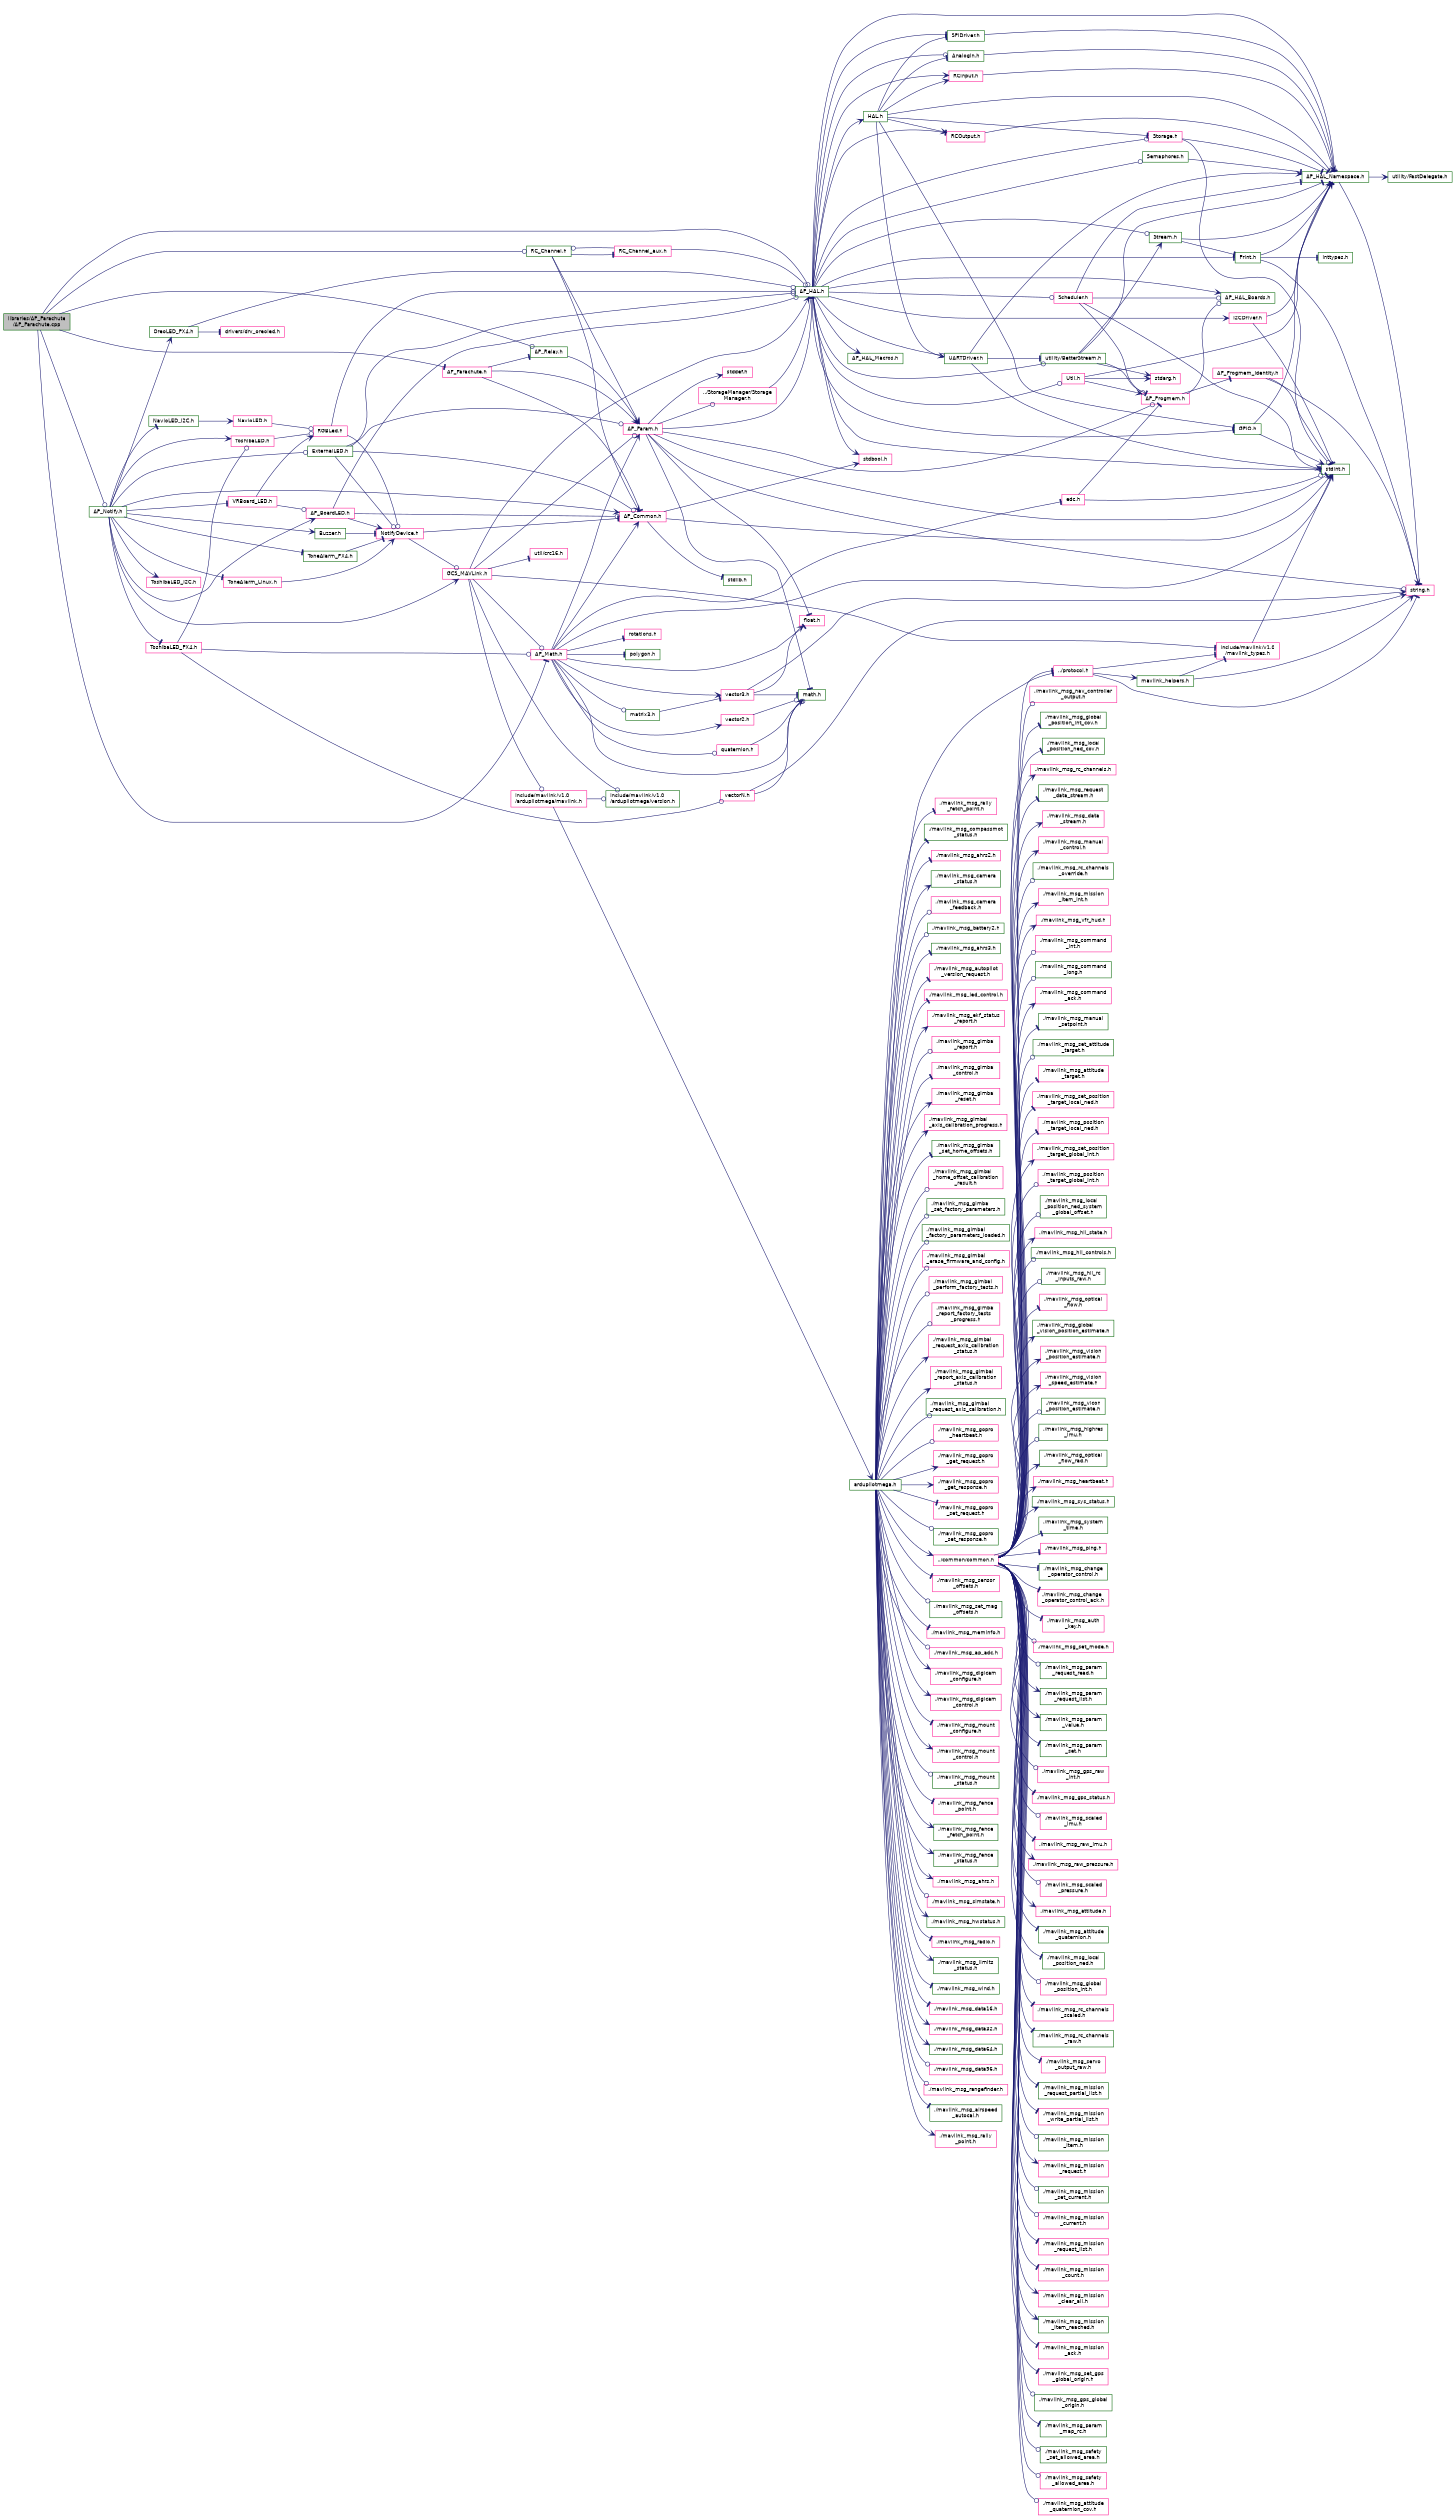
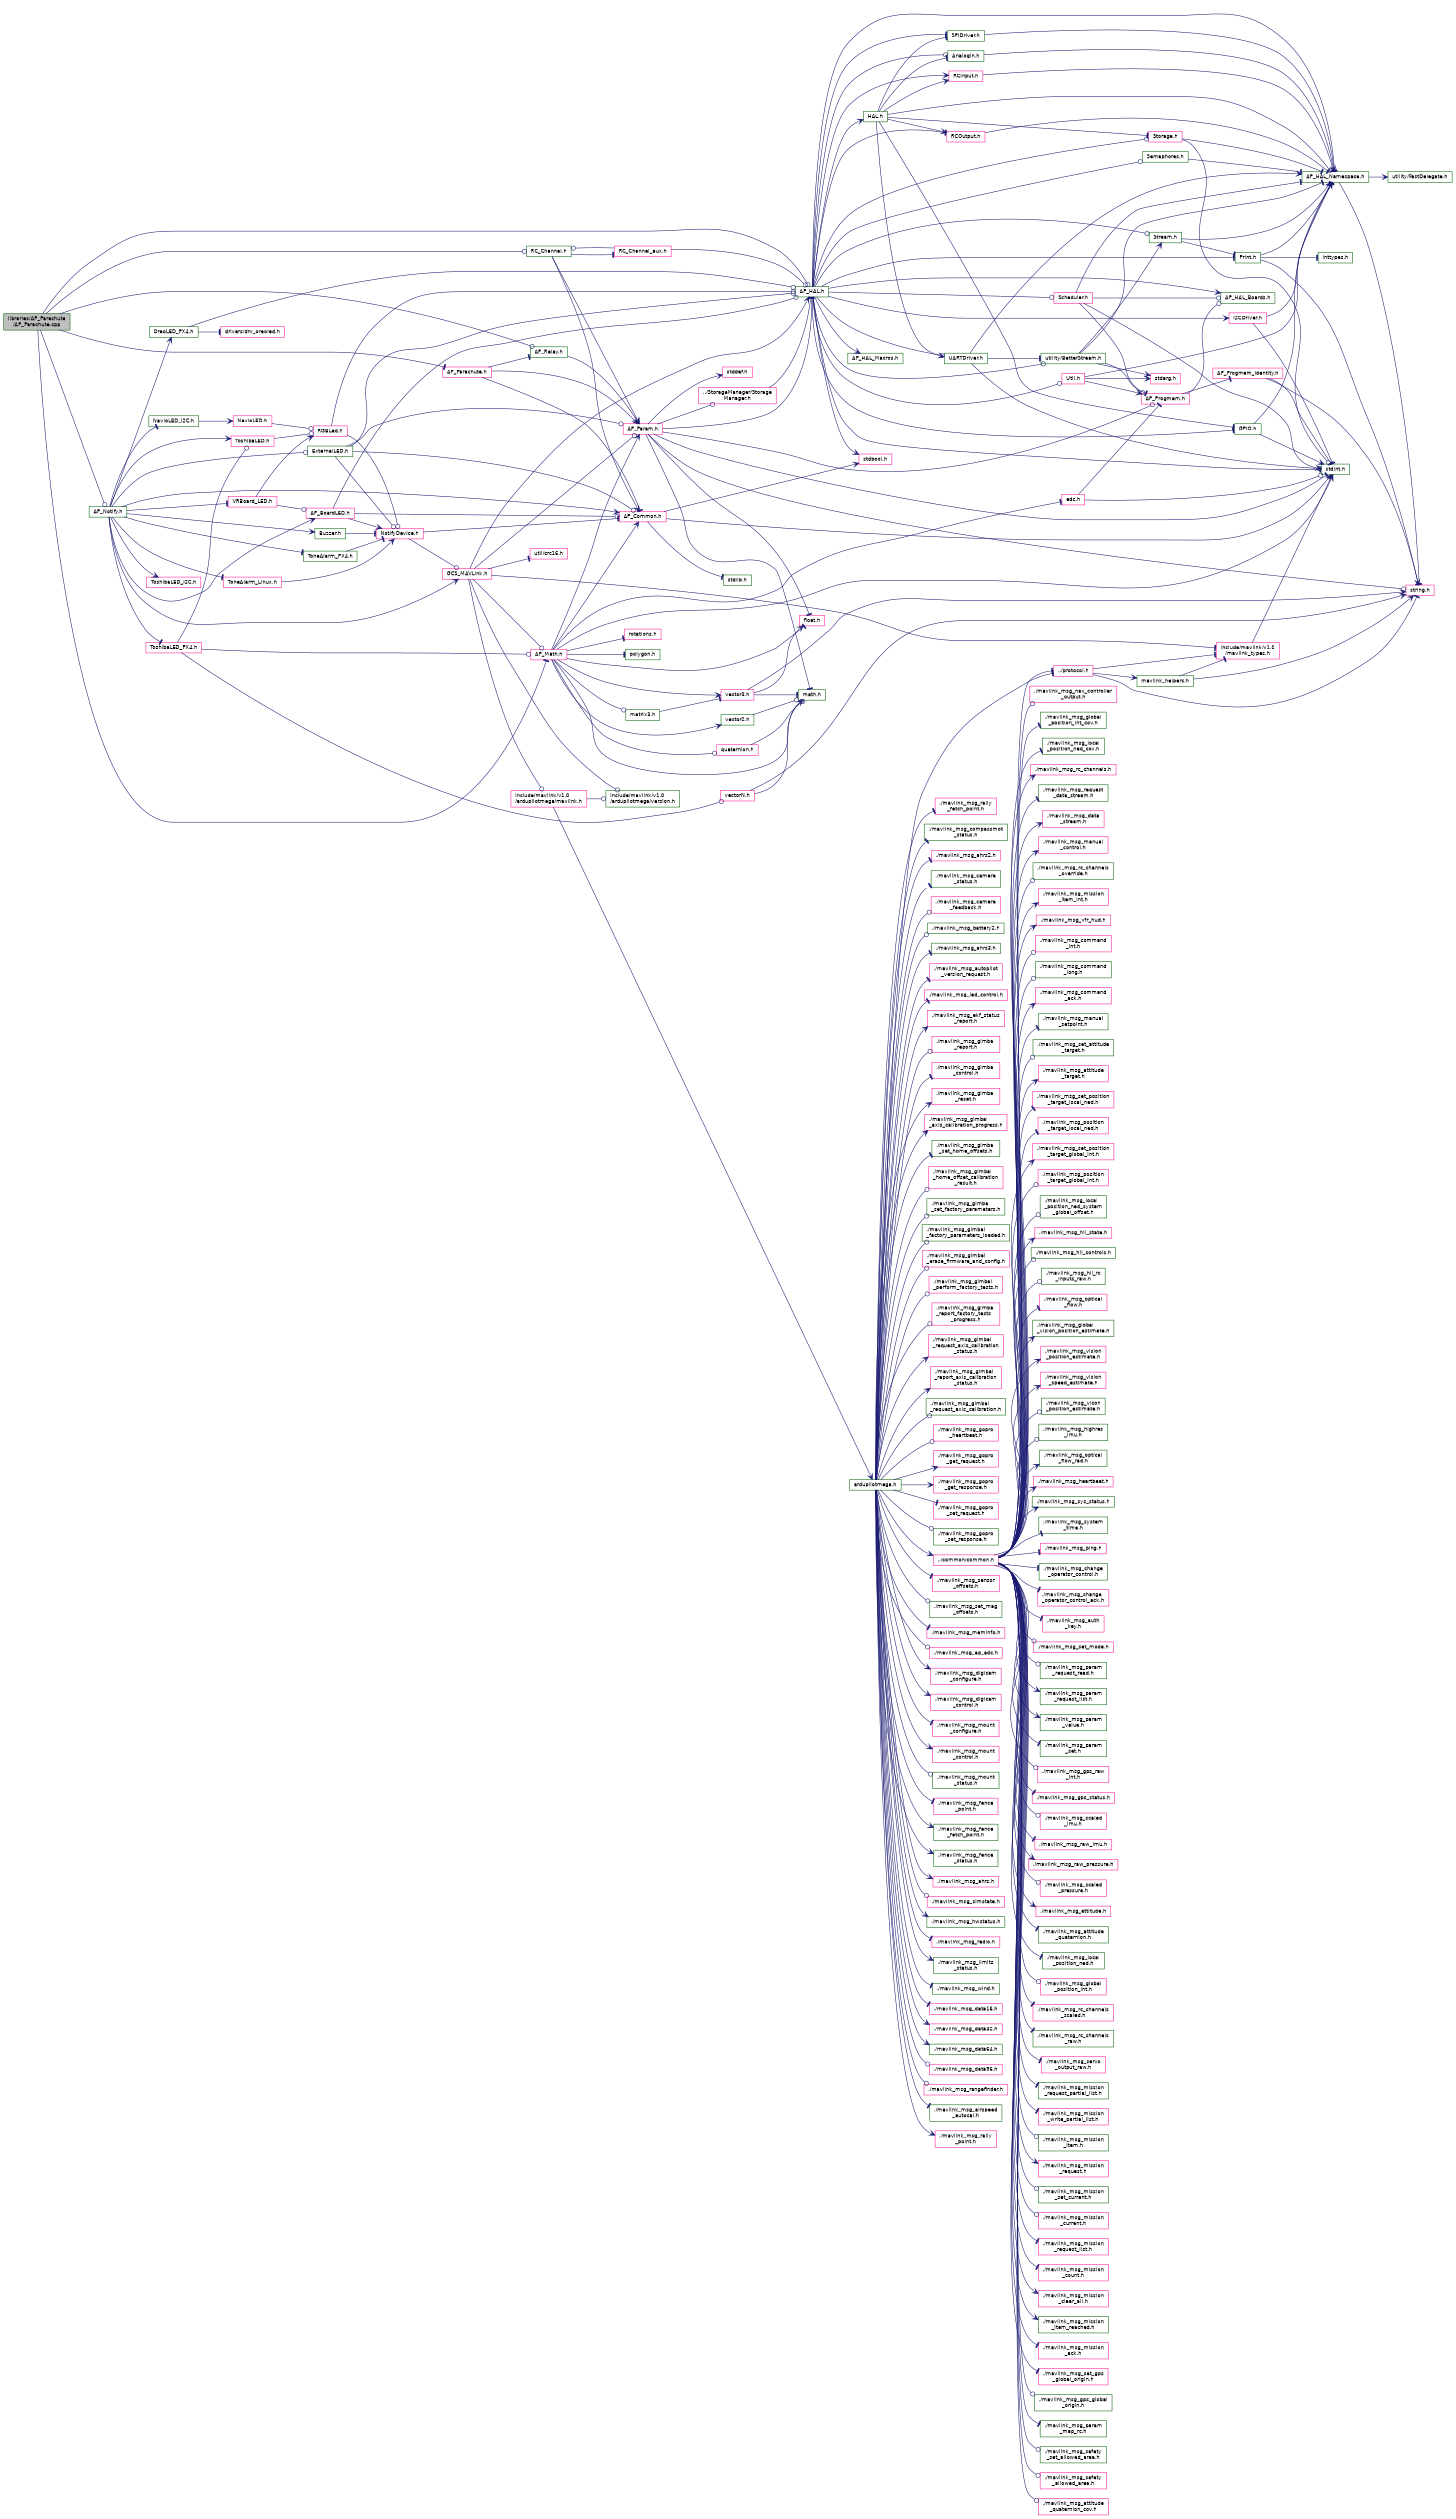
(737, 720) -> (737, 720)
(885, 1181) -> (885, 1181)
(1020, 1322) -> (1020, 1322)
